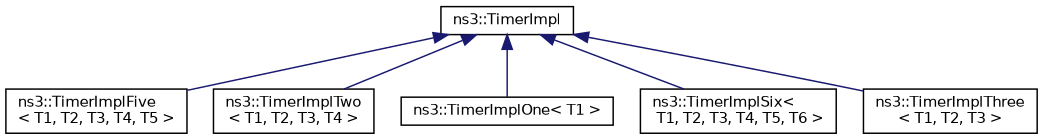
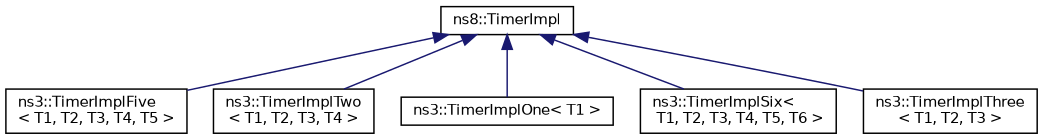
(507, 21) -> (507, 21)
